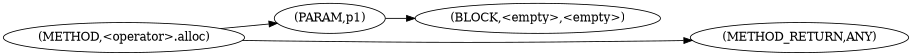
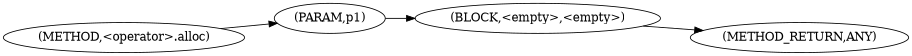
(463, 42) -> (669, 28)
